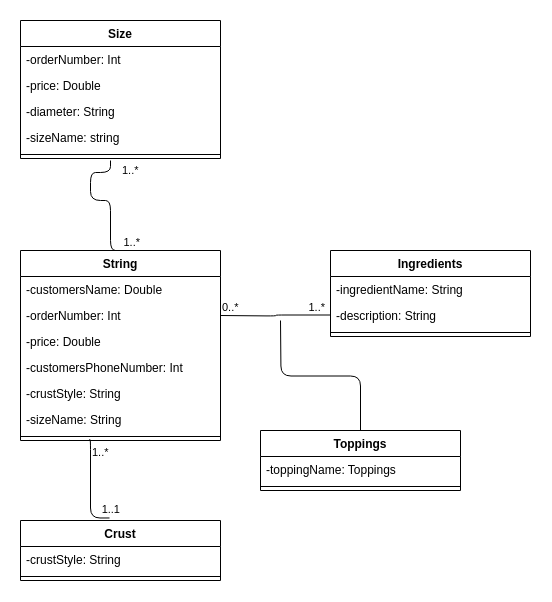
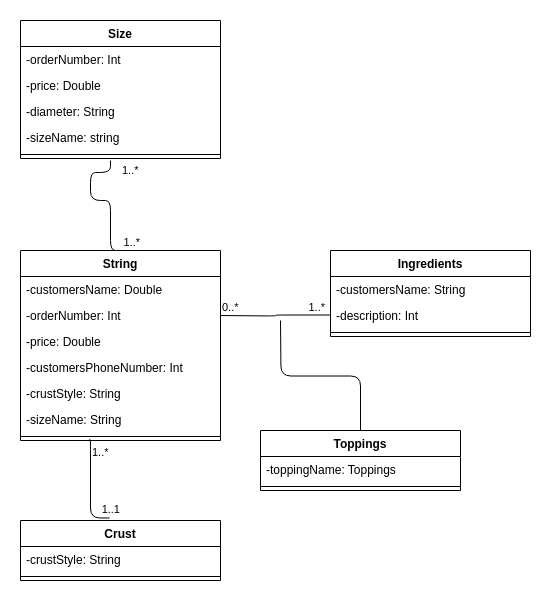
(405, 290) -> (405, 290)
(395, 316) -> (387, 316)
